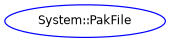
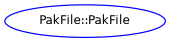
(85, 21) -> (85, 21)
